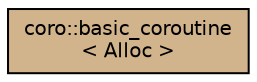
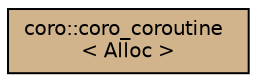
(128, 41) -> (128, 41)
